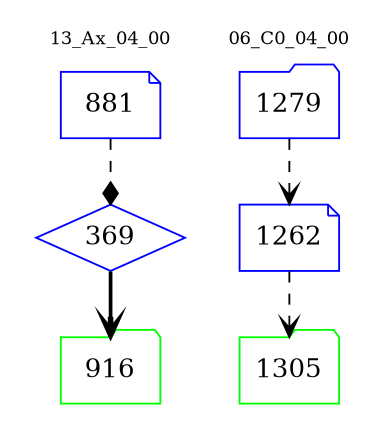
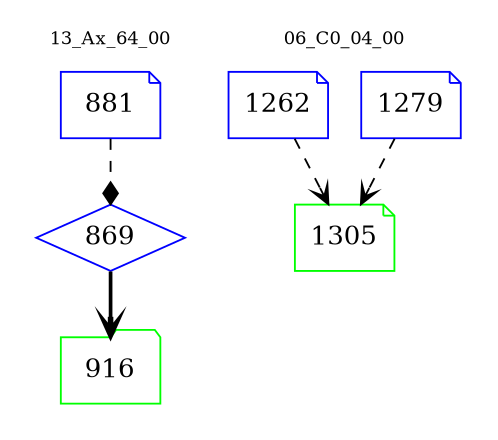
(111, 40) -> (111, 40)
(289, 105) -> (411, 105)
(289, 162) -> (382, 163)
(111, 238) -> (111, 238)
(289, 370) -> (345, 238)
